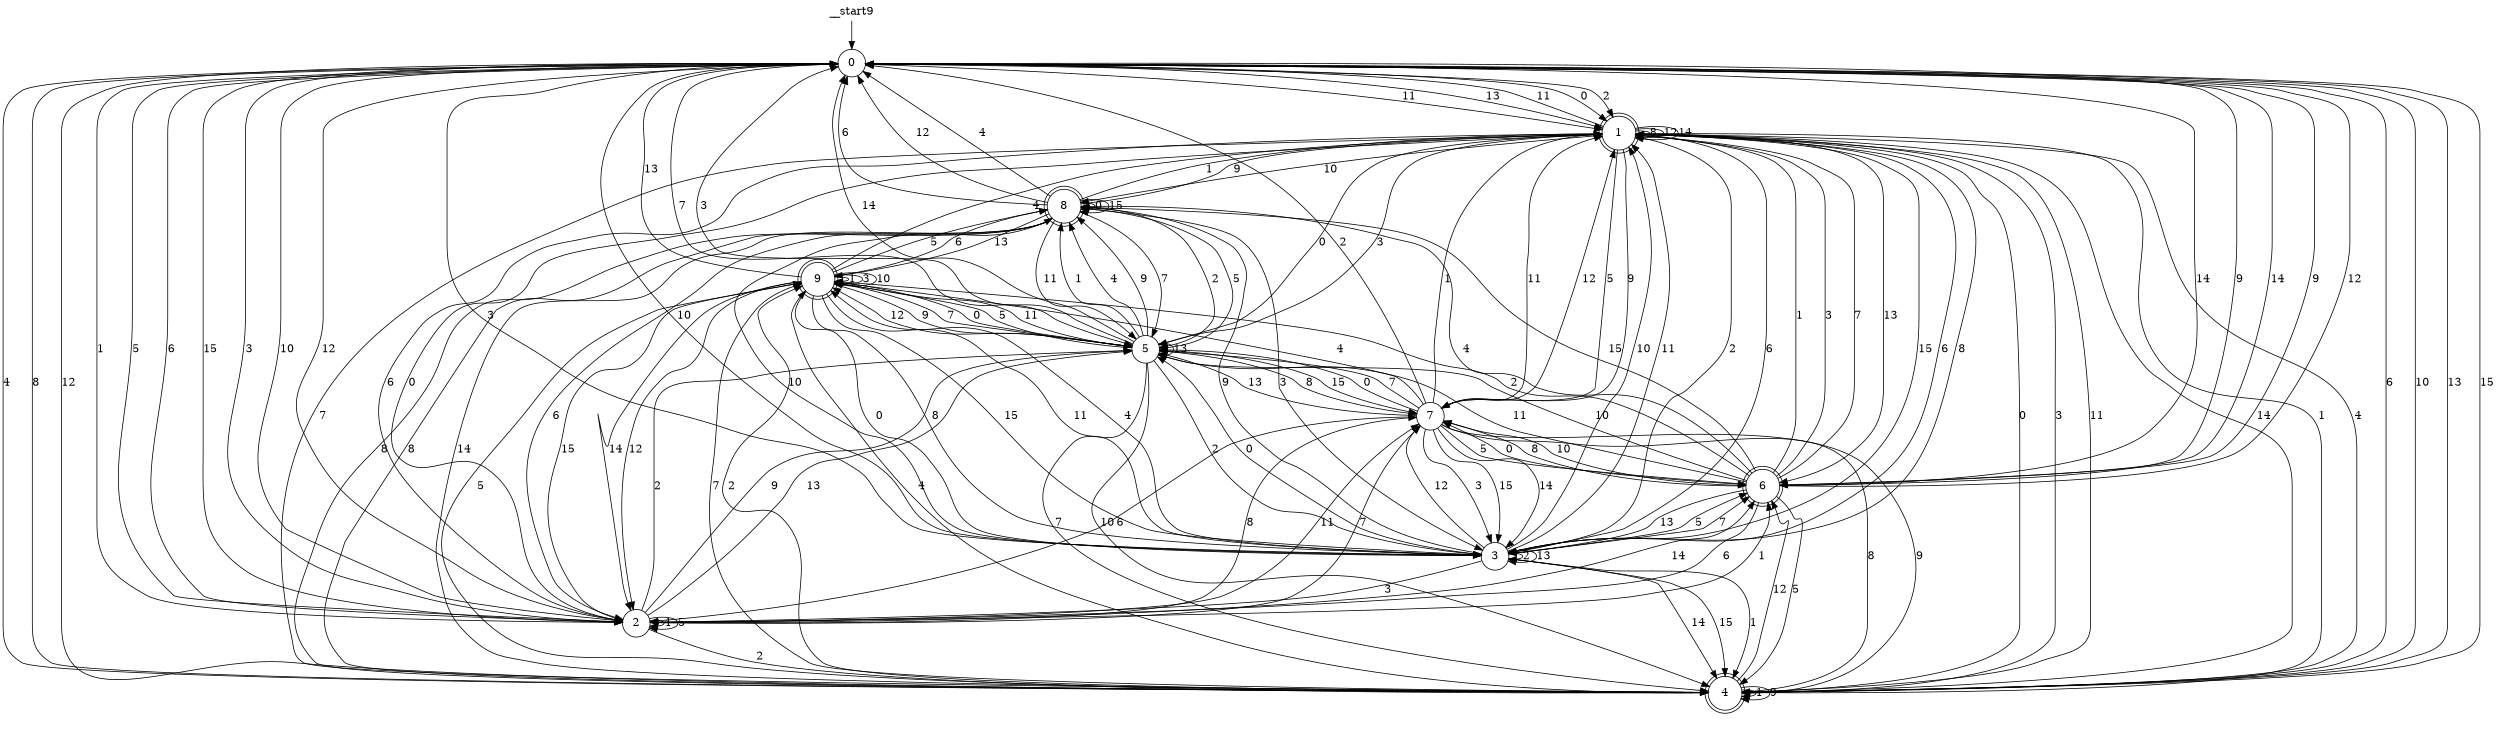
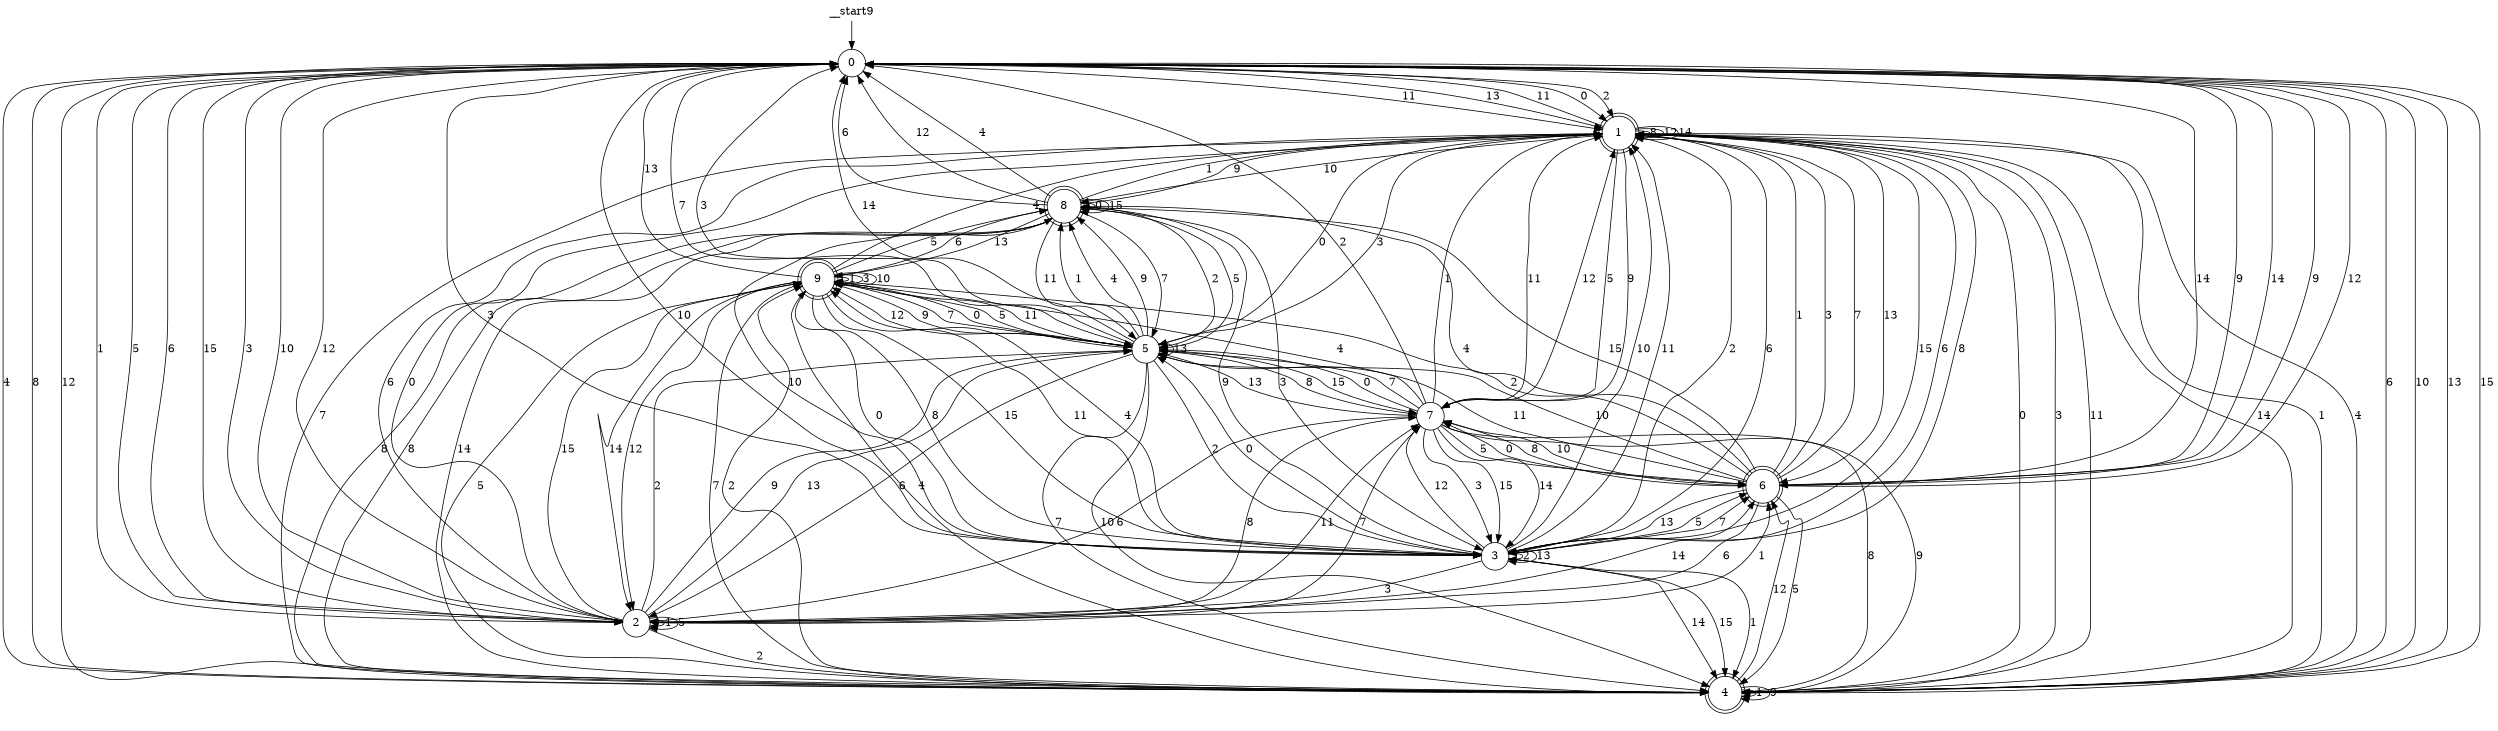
(649, 322) -> (902, 468)
